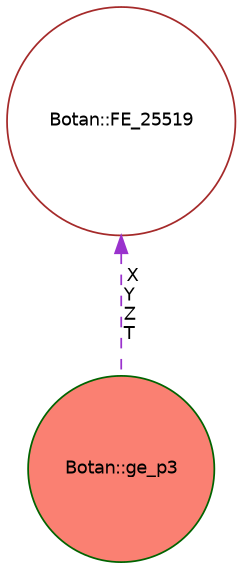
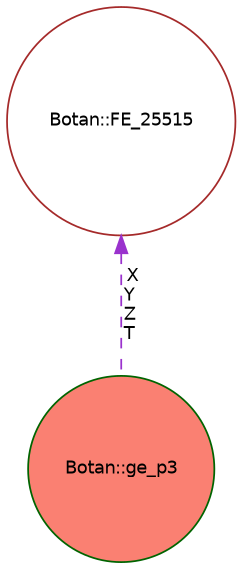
(121, 121) -> (121, 121)
